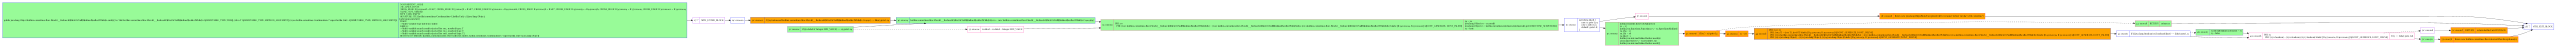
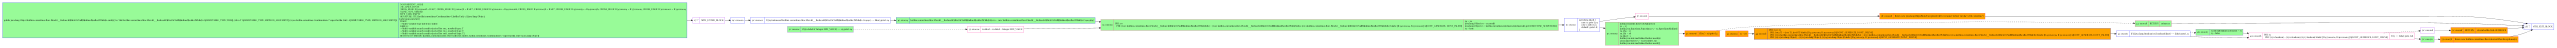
(820, 20) -> (820, 20)
(889, 25) -> none
(2491, 30) -> (2491, 30)
(1722, 34) -> none
